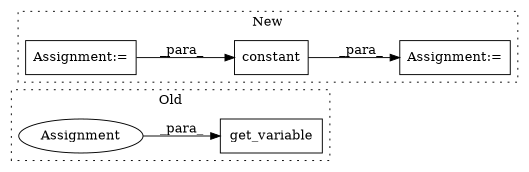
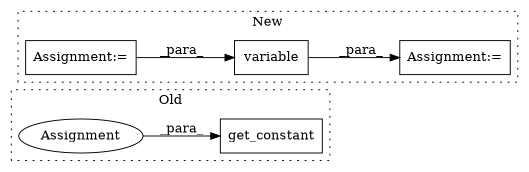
(271, 58) -> (271, 58)
(271, 136) -> (271, 136)
